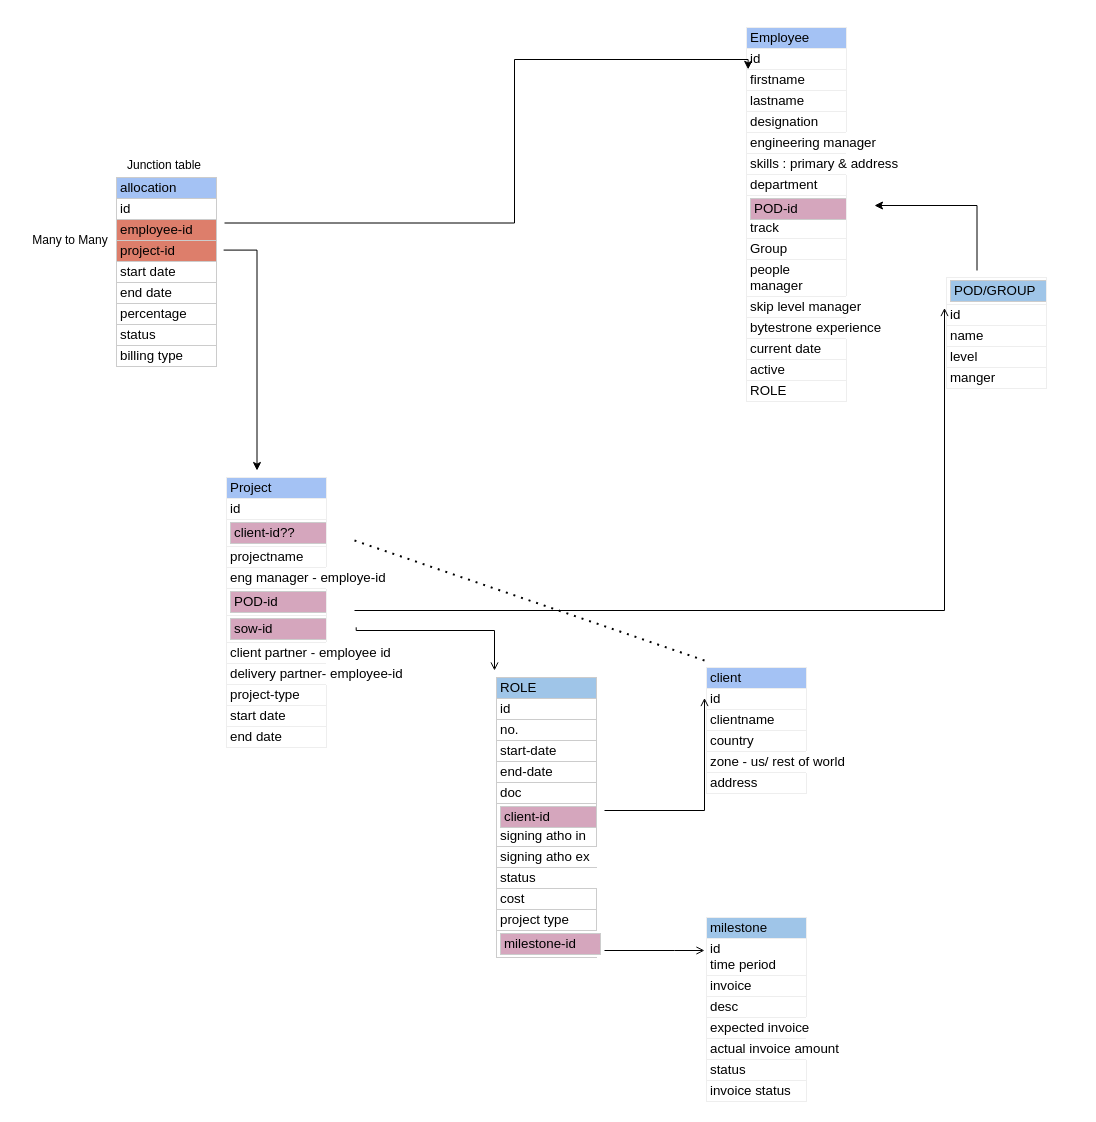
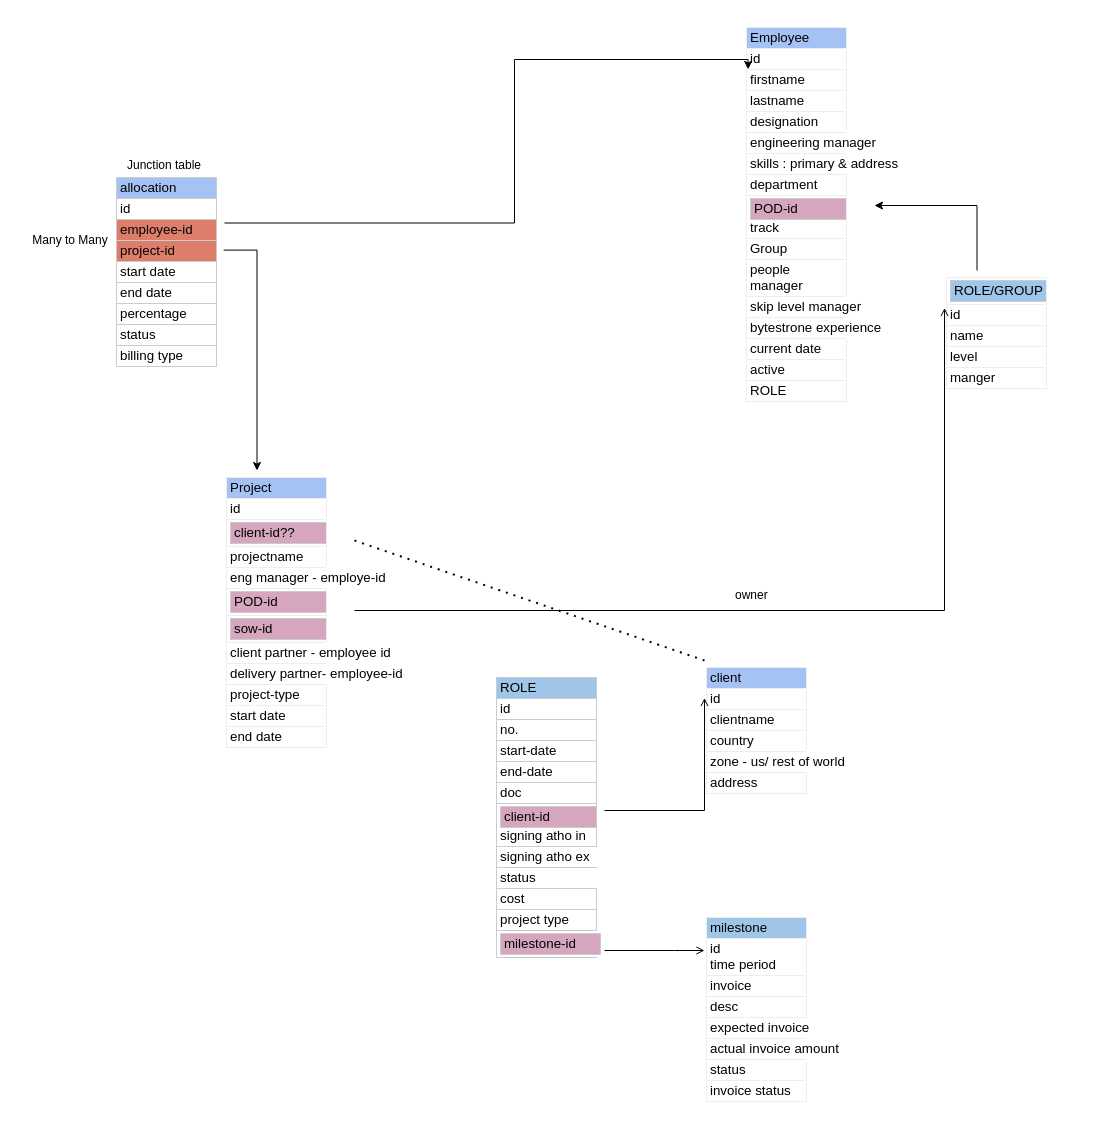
(977, 314) -> (980, 314)
none -> (770, 596)
(442, 631) -> none
